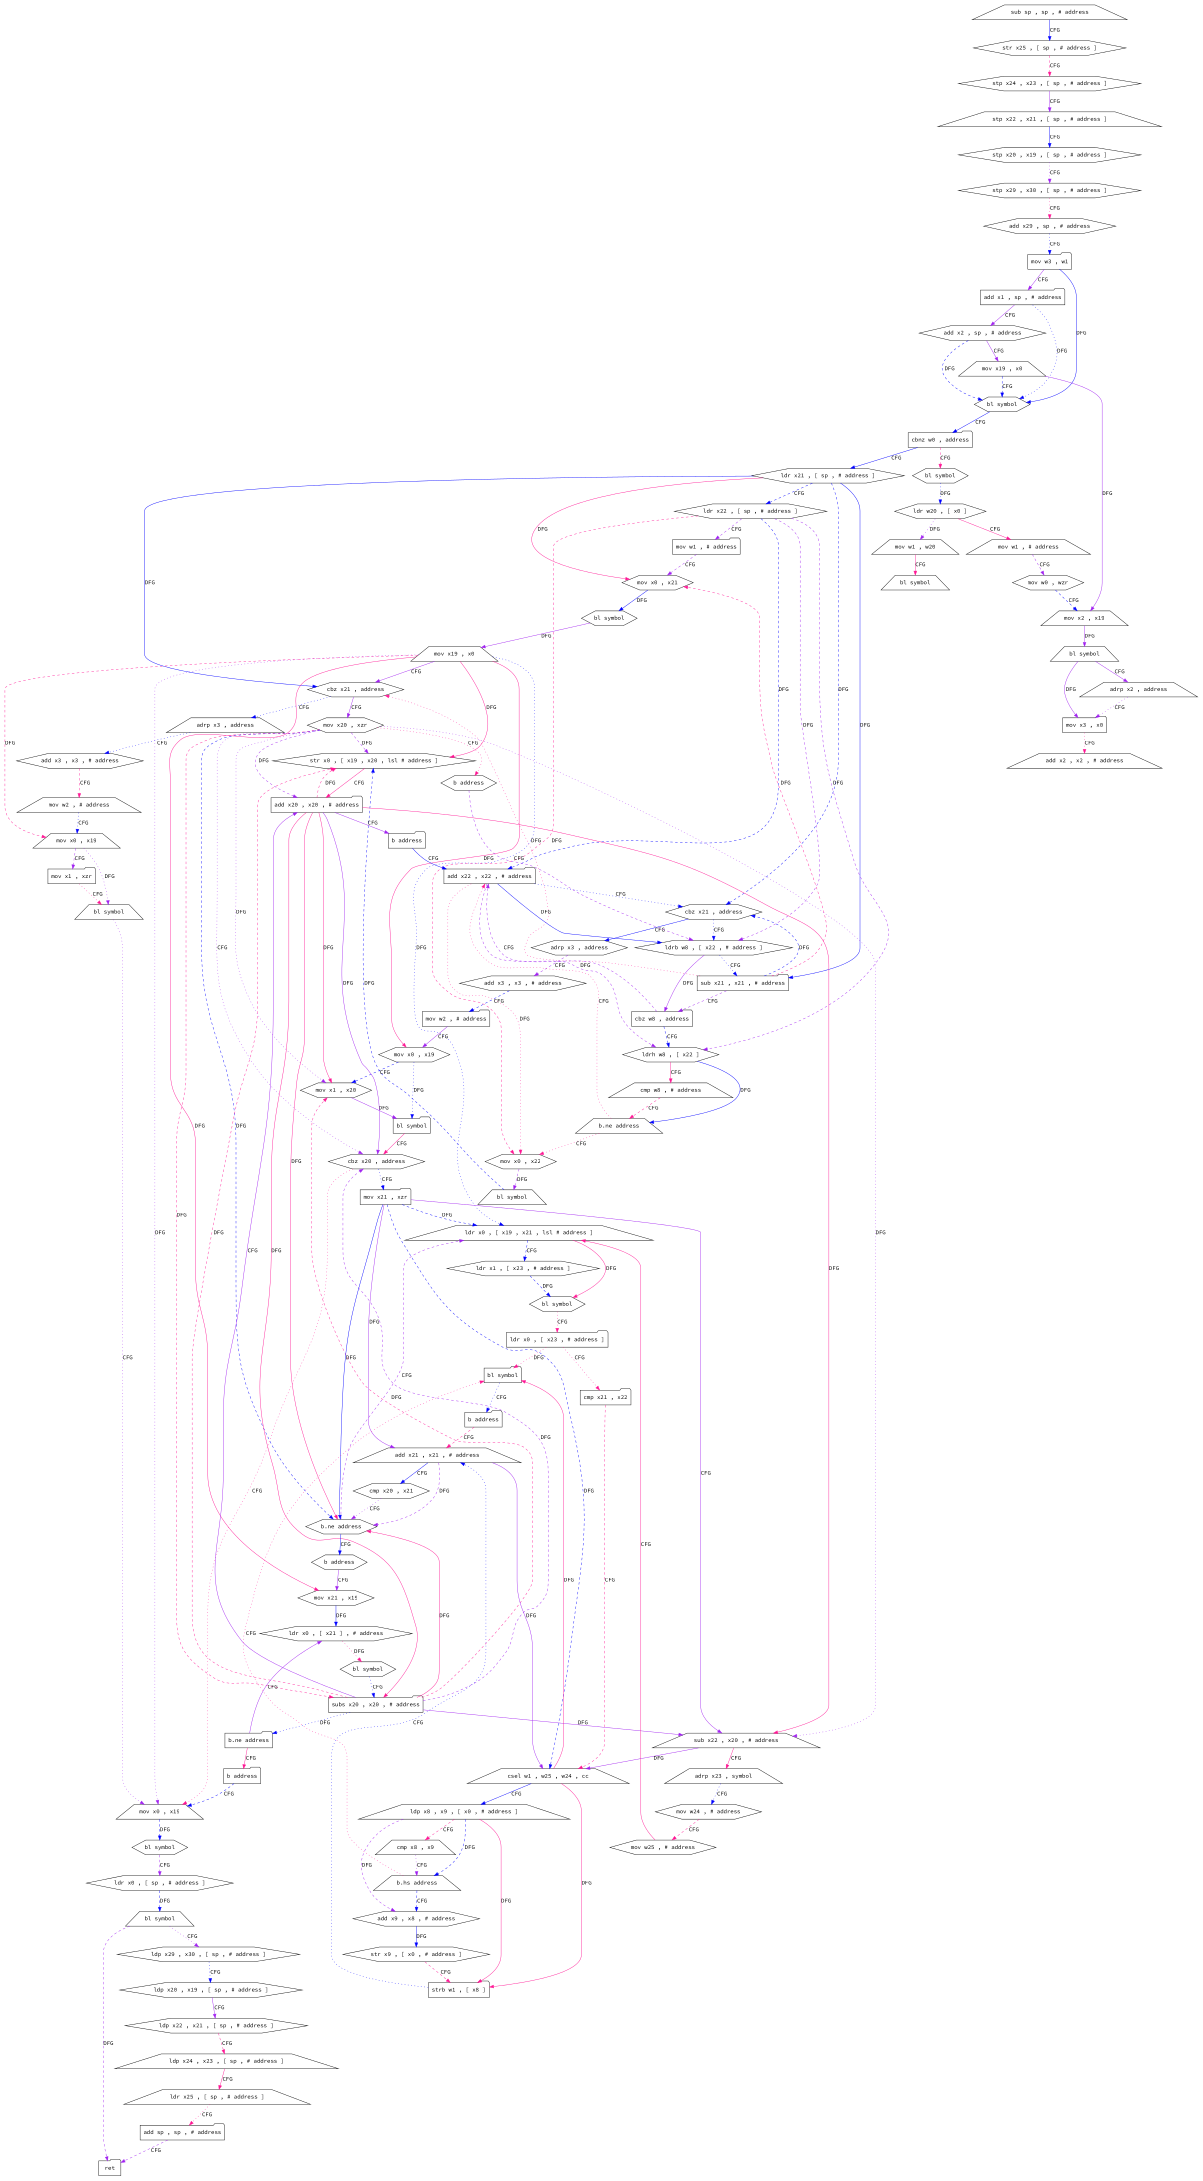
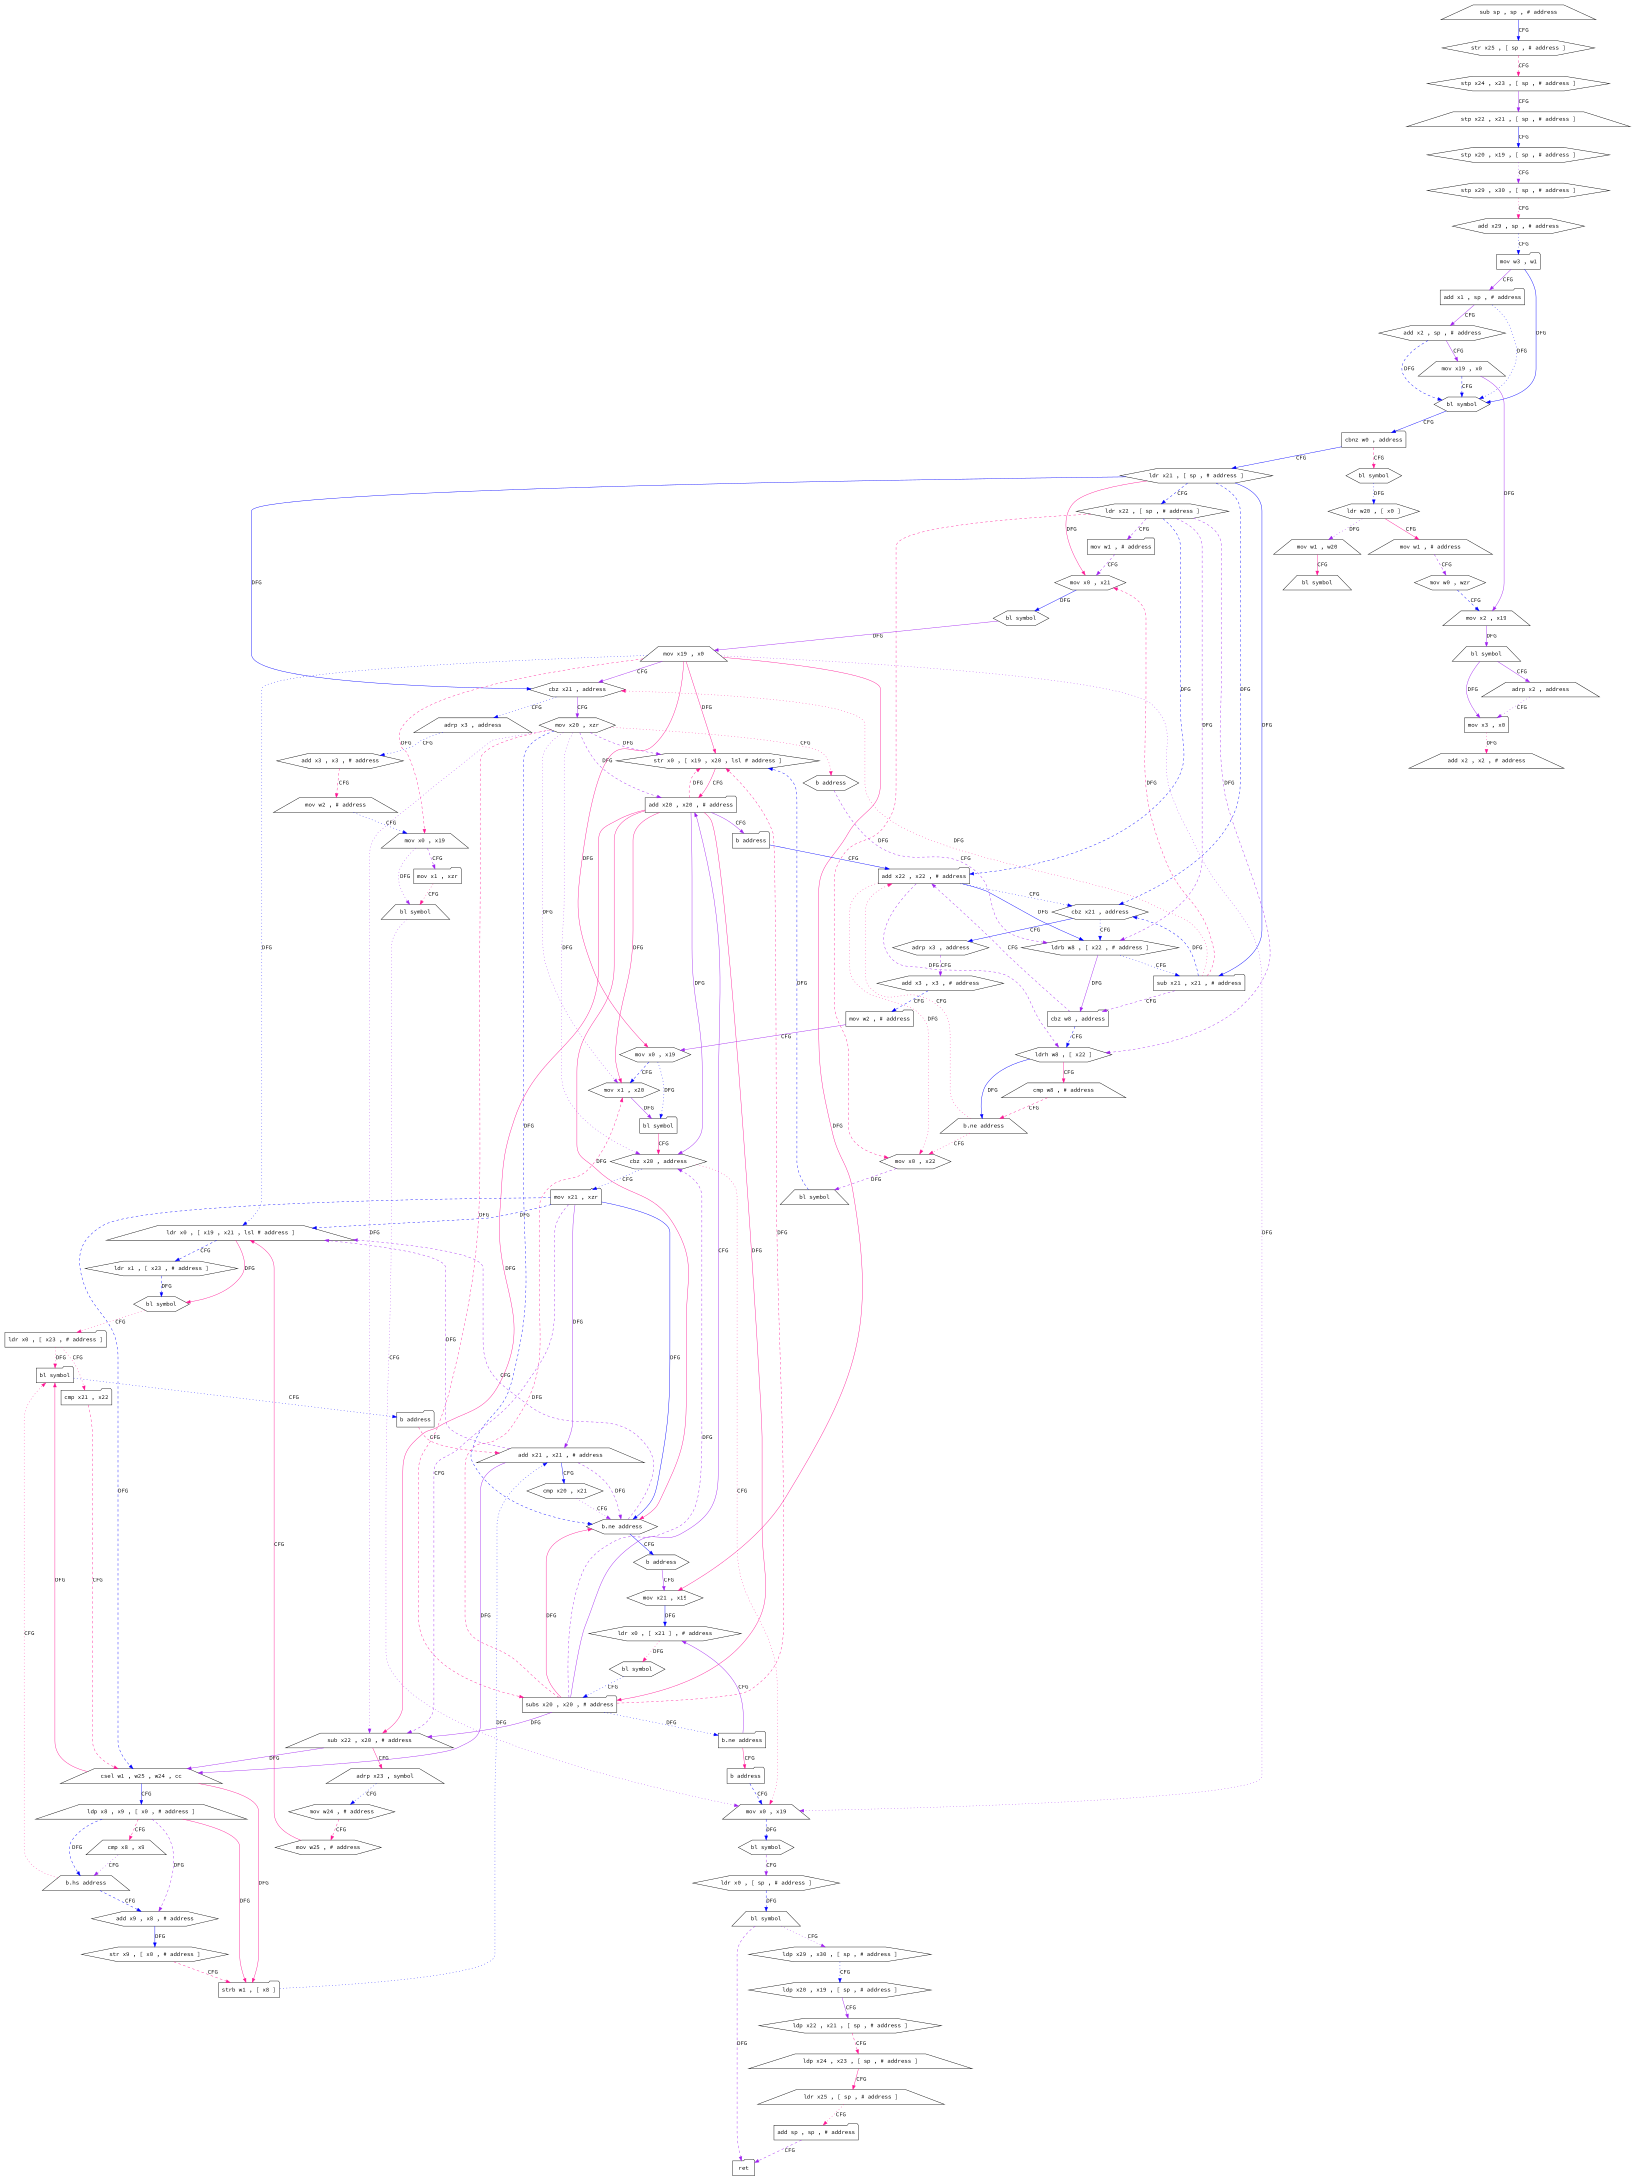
(1090, 743) -> (1492, 743)
(222, 948) -> (567, 948)
none -> (446, 1319)
(701, 1339) -> (450, 1455)
(418, 1723) -> (501, 1723)
